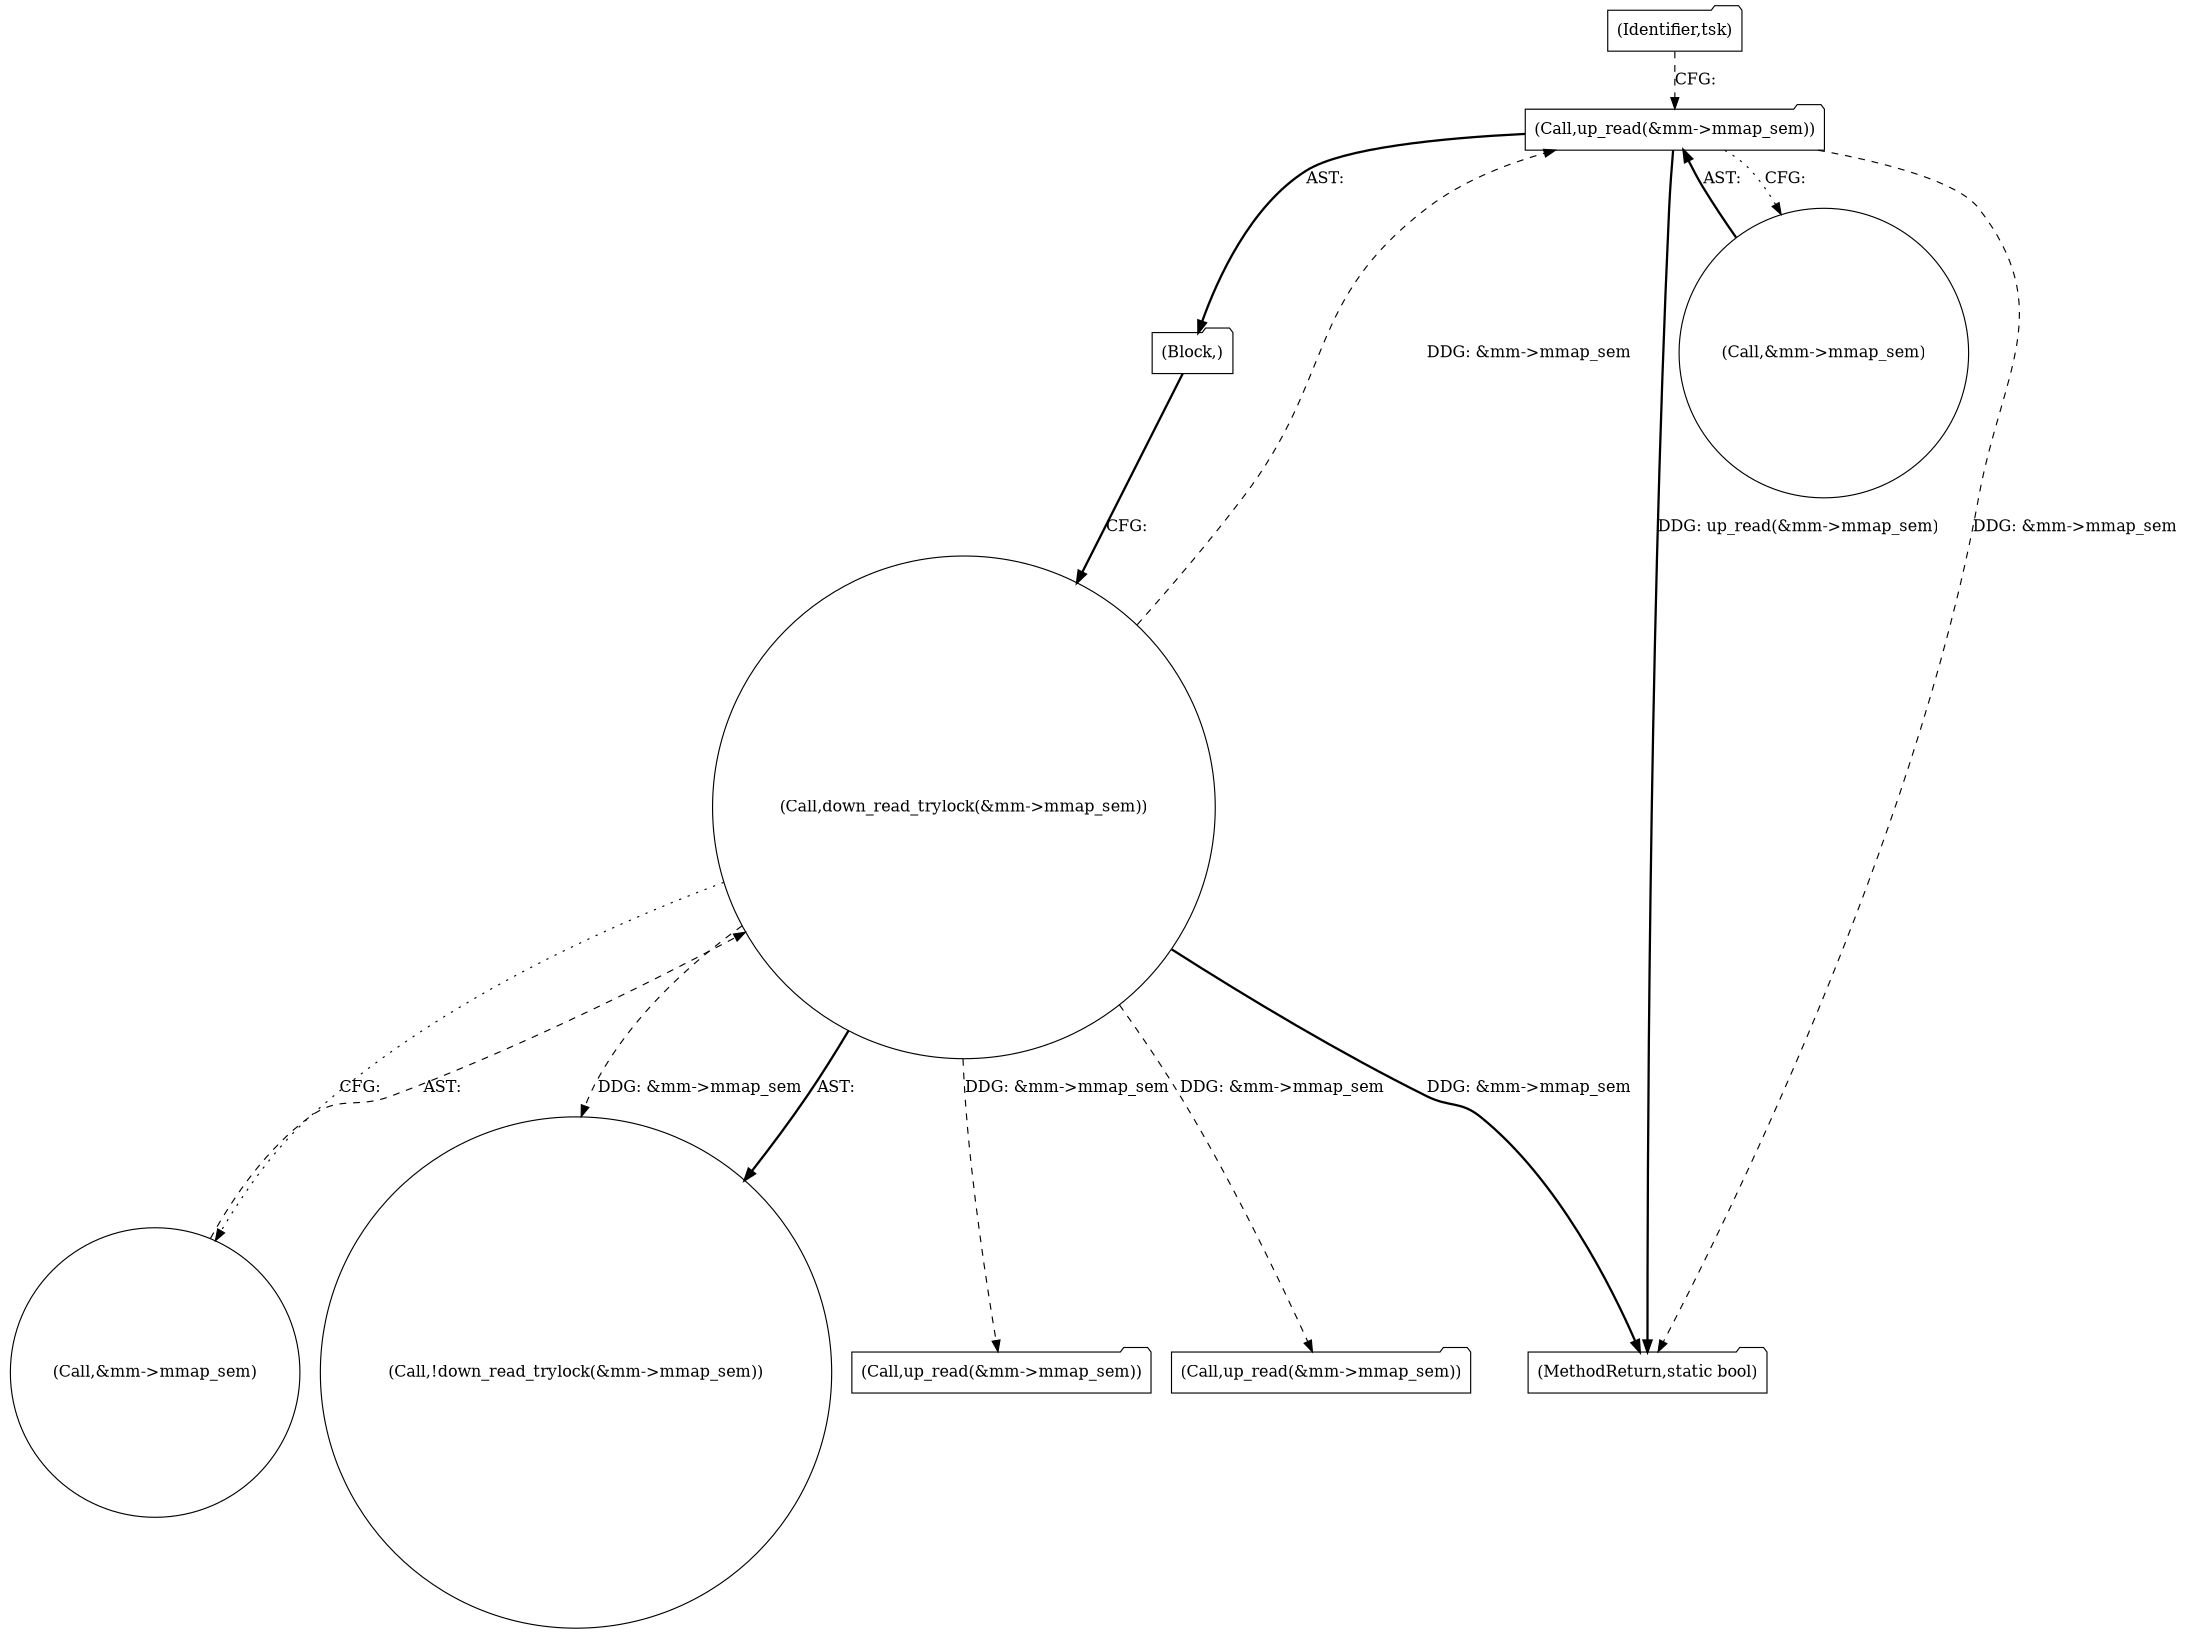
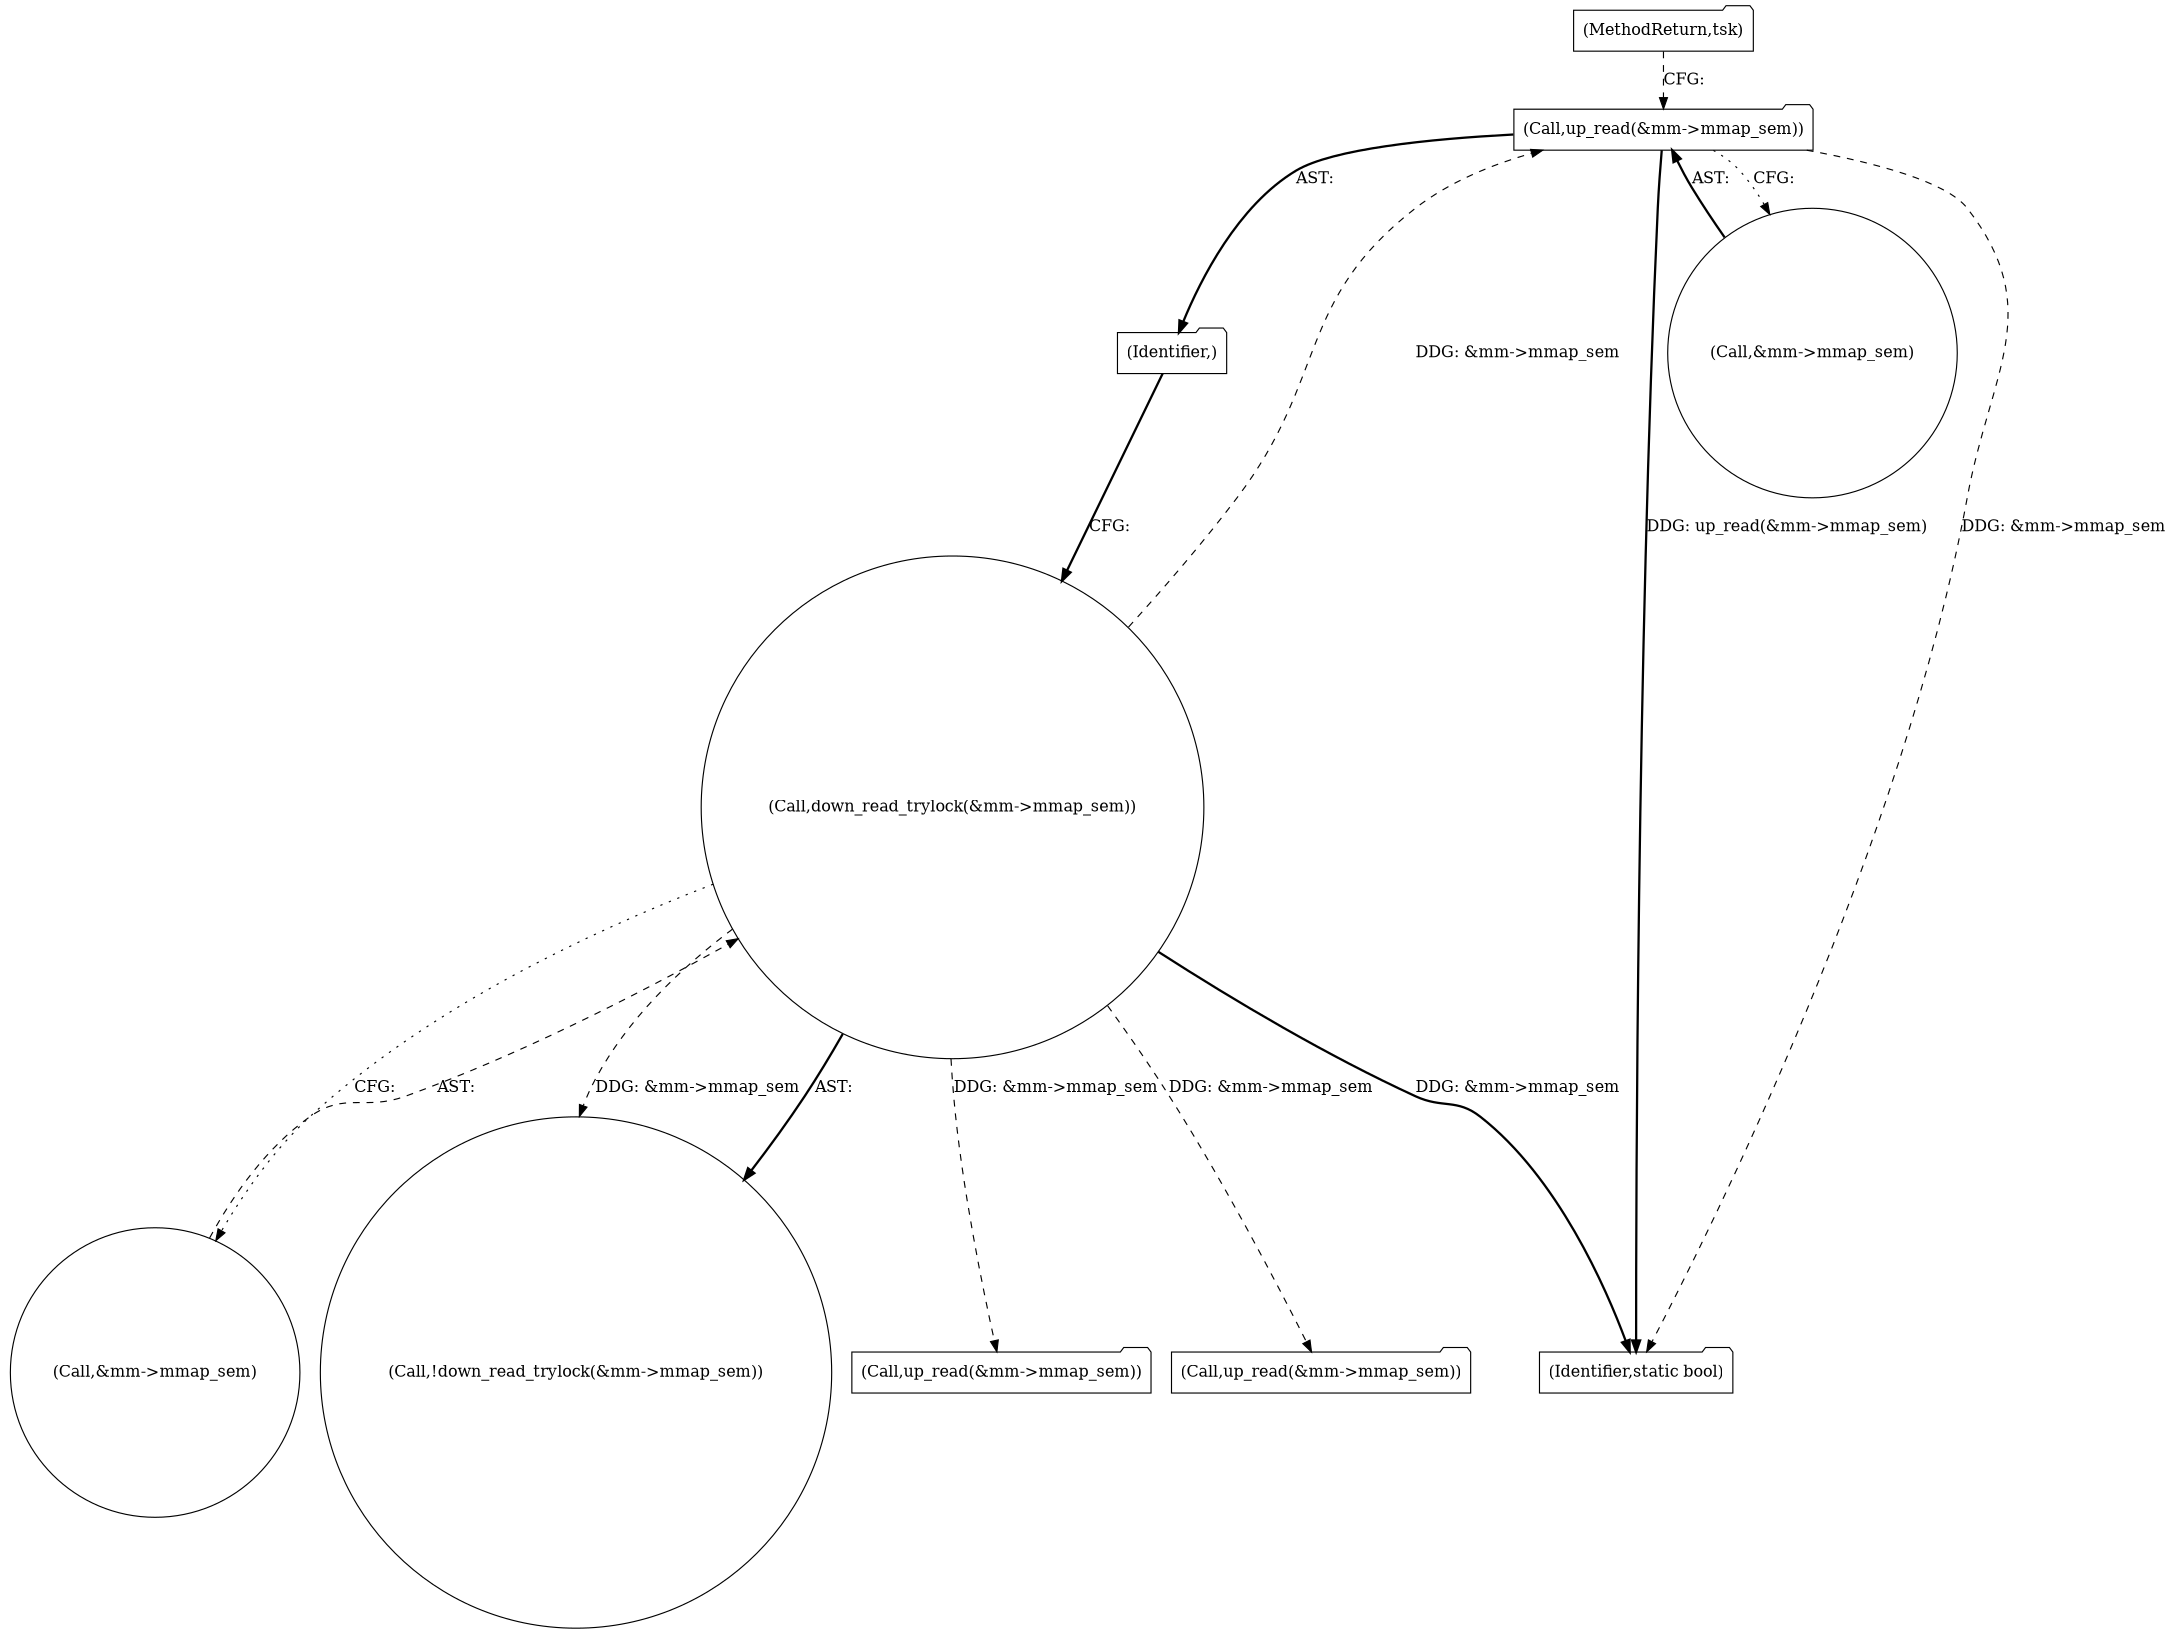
(1675, 31) -> (1663, 31)
(1193, 353) -> (1172, 353)
(1648, 1373) -> (1636, 1373)
